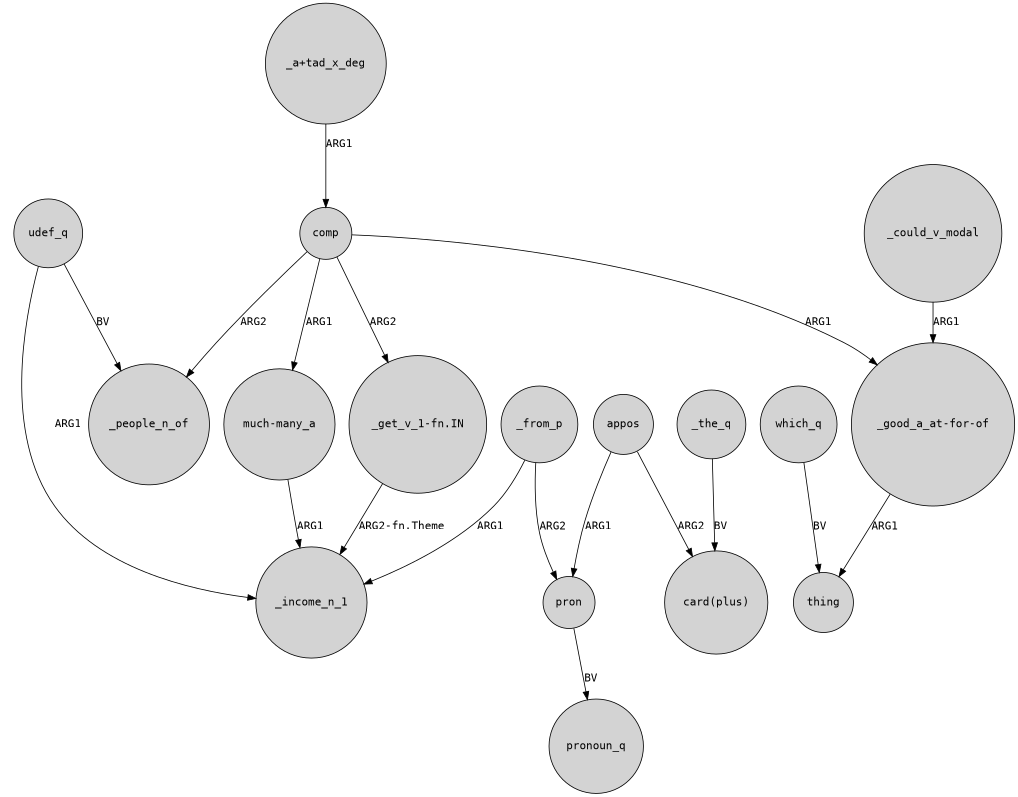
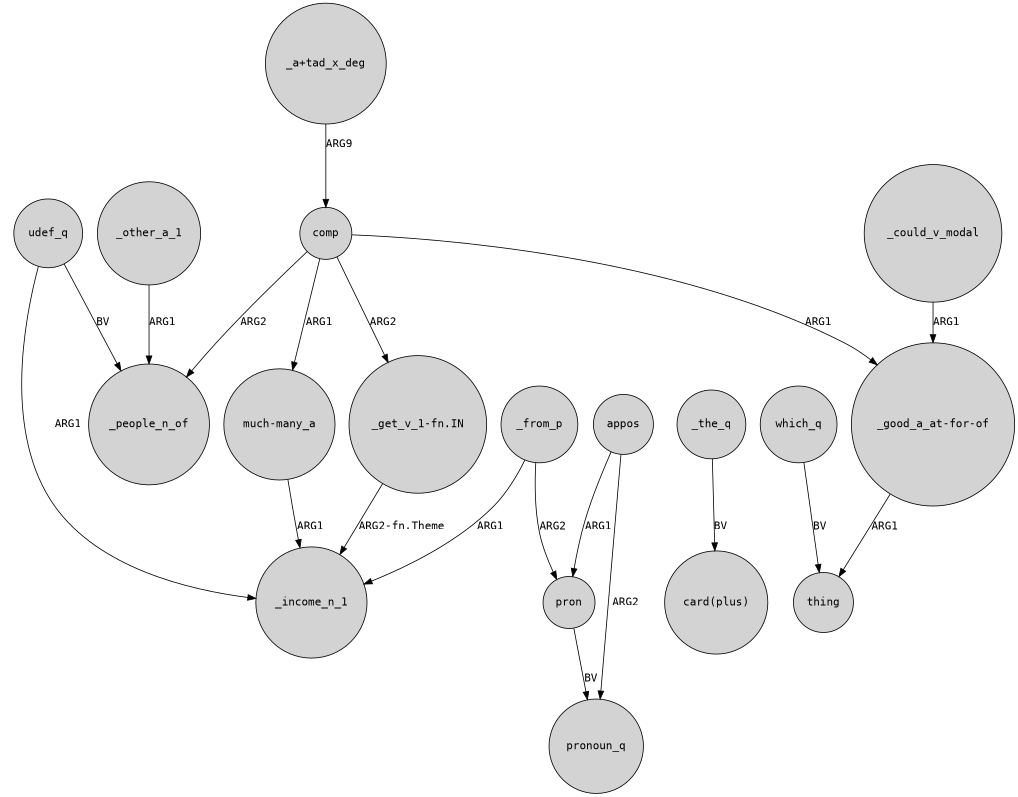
(339, 144) -> (339, 144)
none -> (149, 233)
(663, 501) -> (611, 573)
